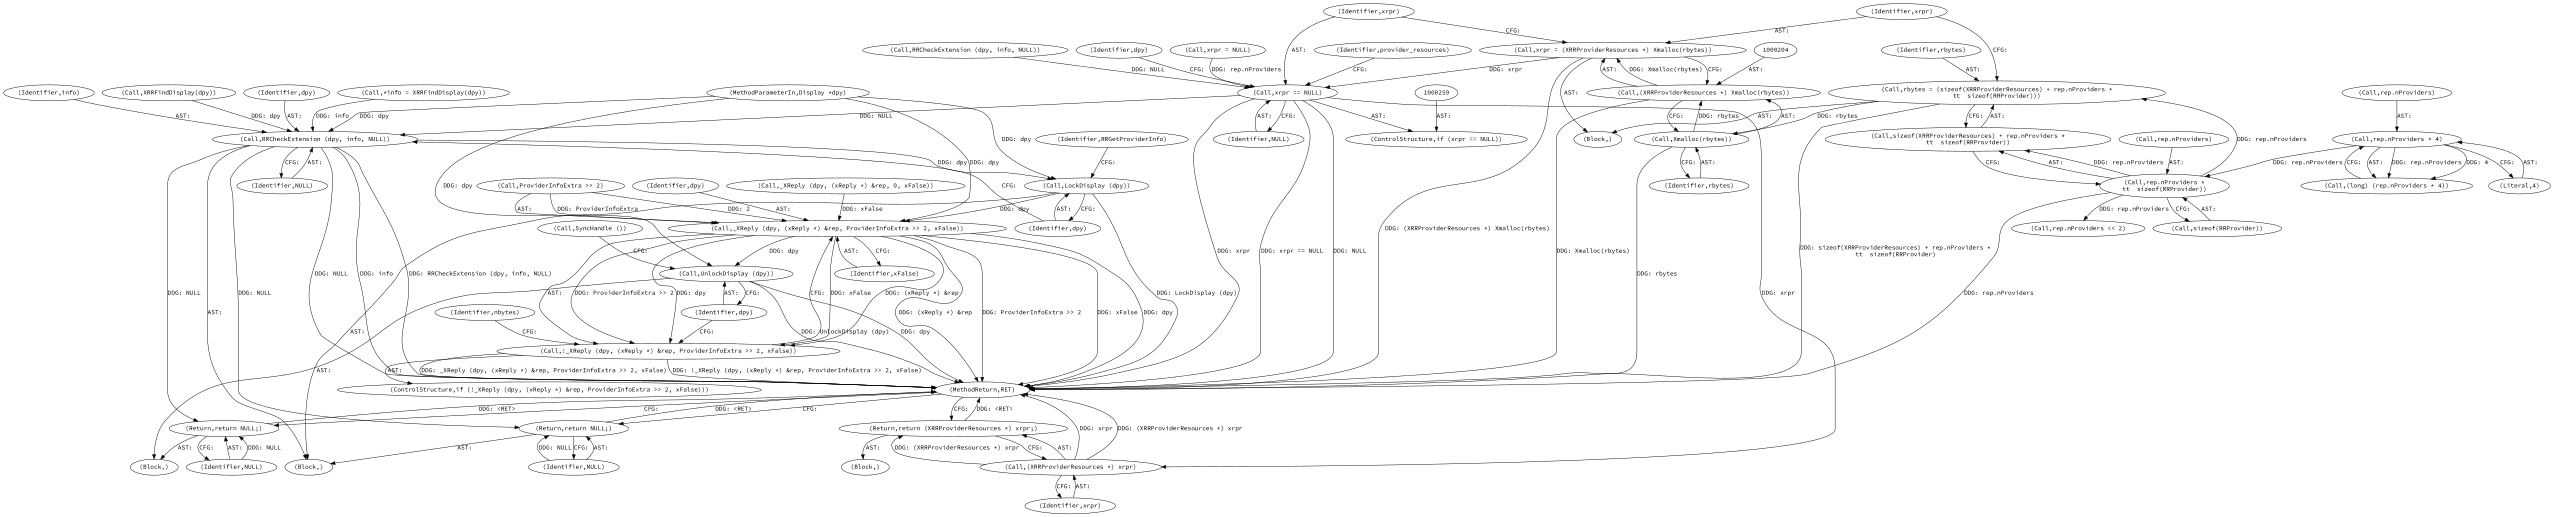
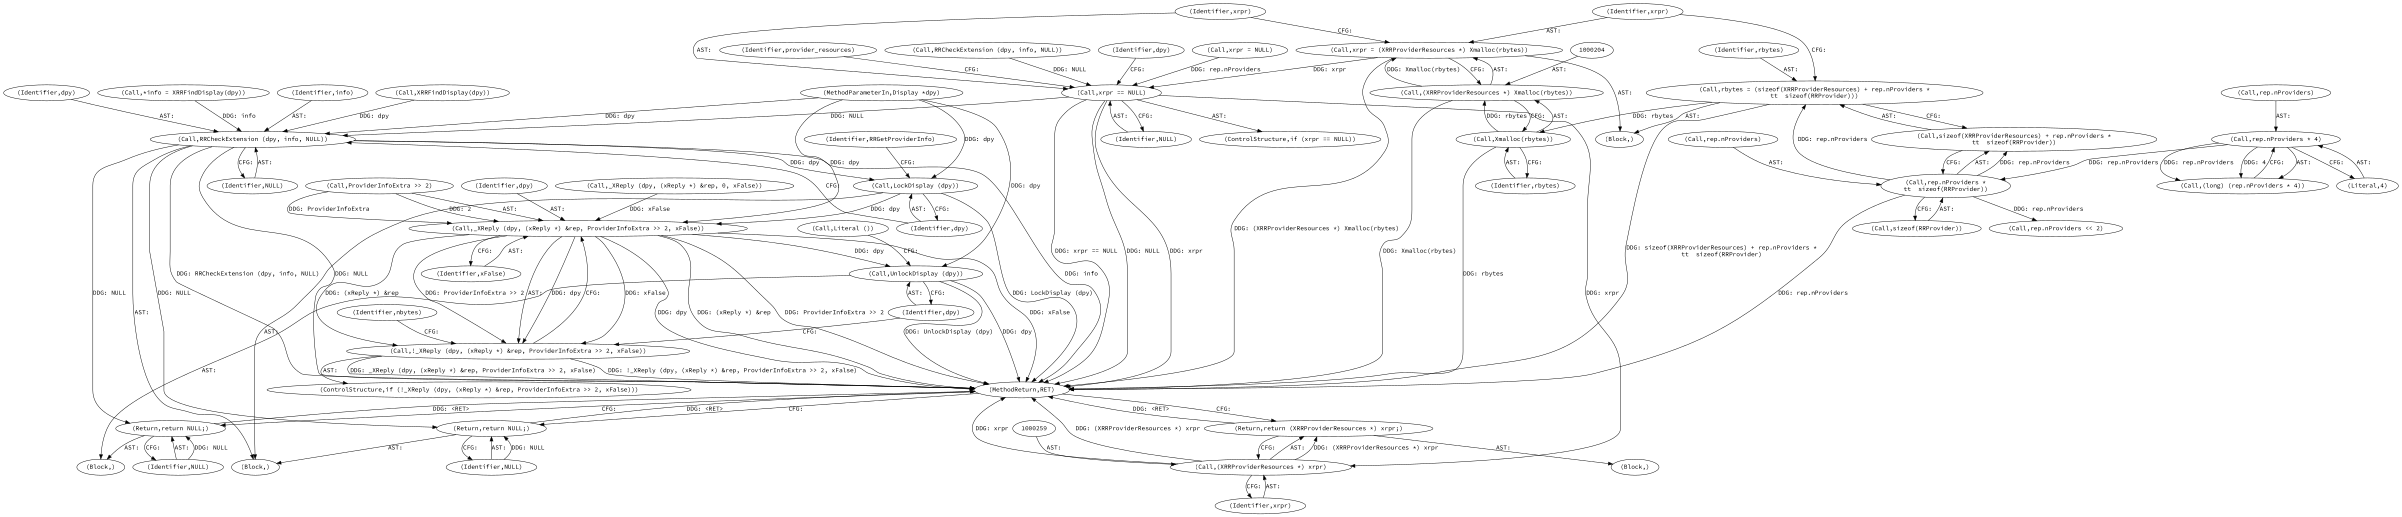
(1436, 114) -> (1100, 460)
(590, 229) -> (843, 229)
